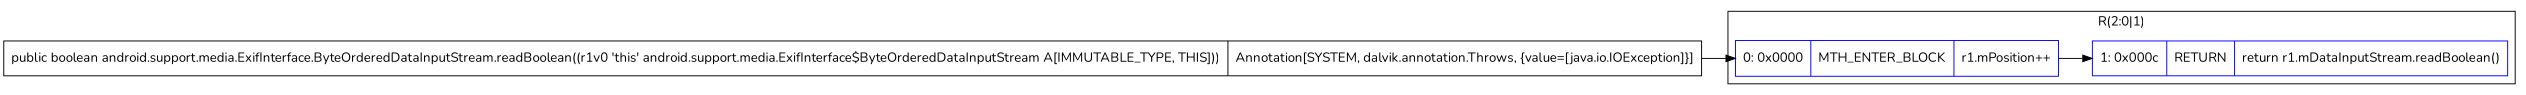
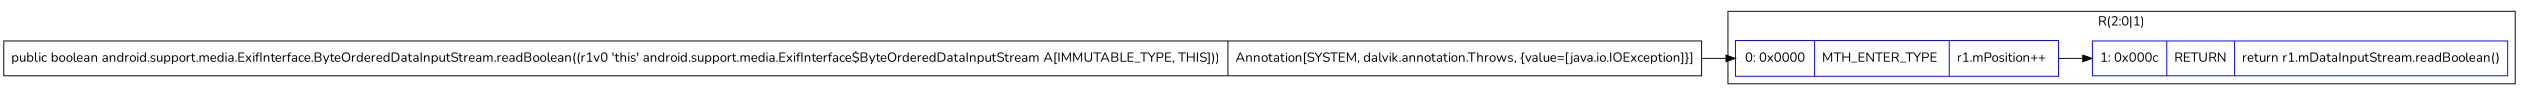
(1882, 58) -> (1880, 58)
